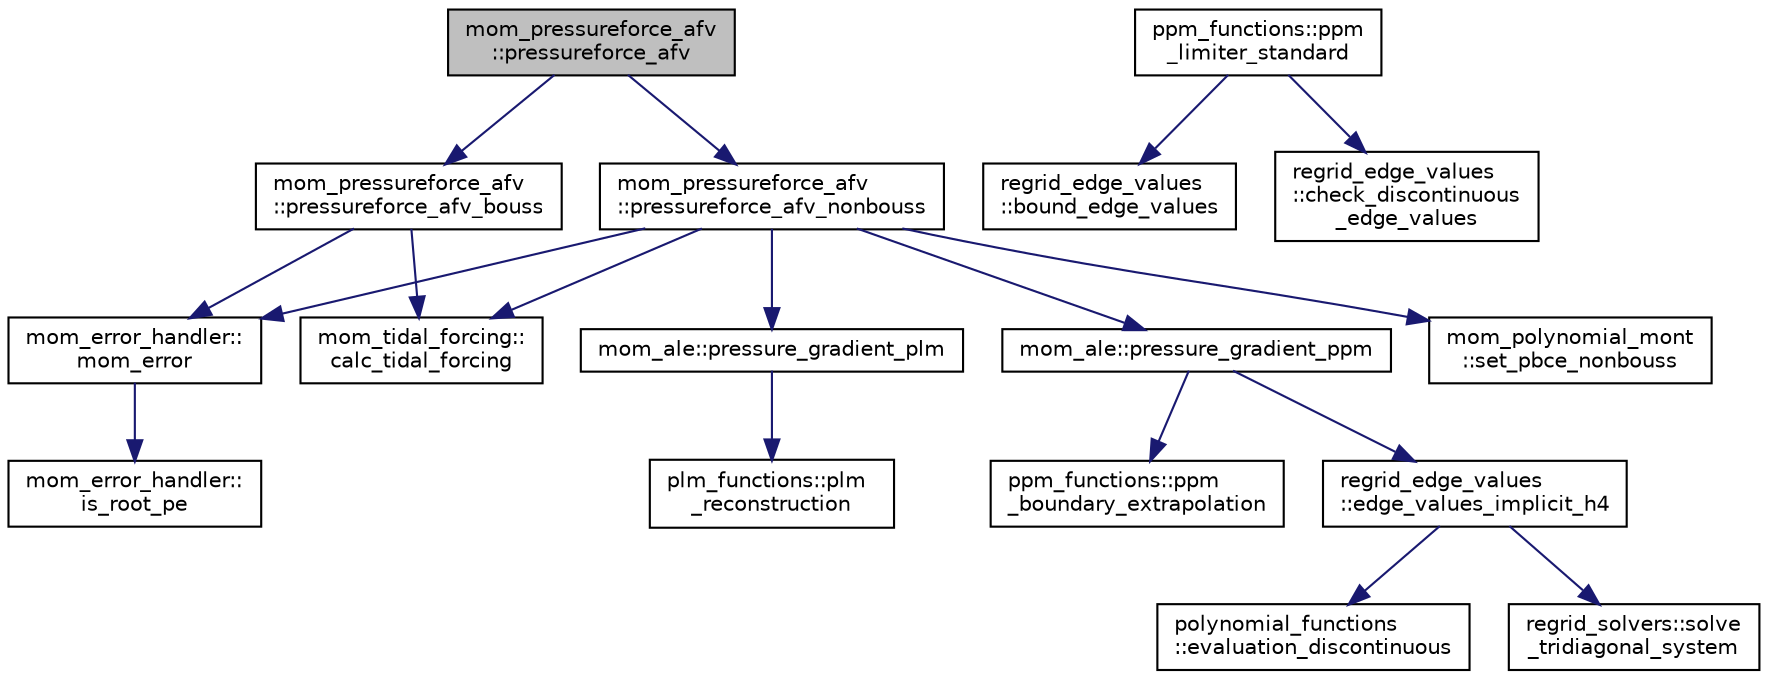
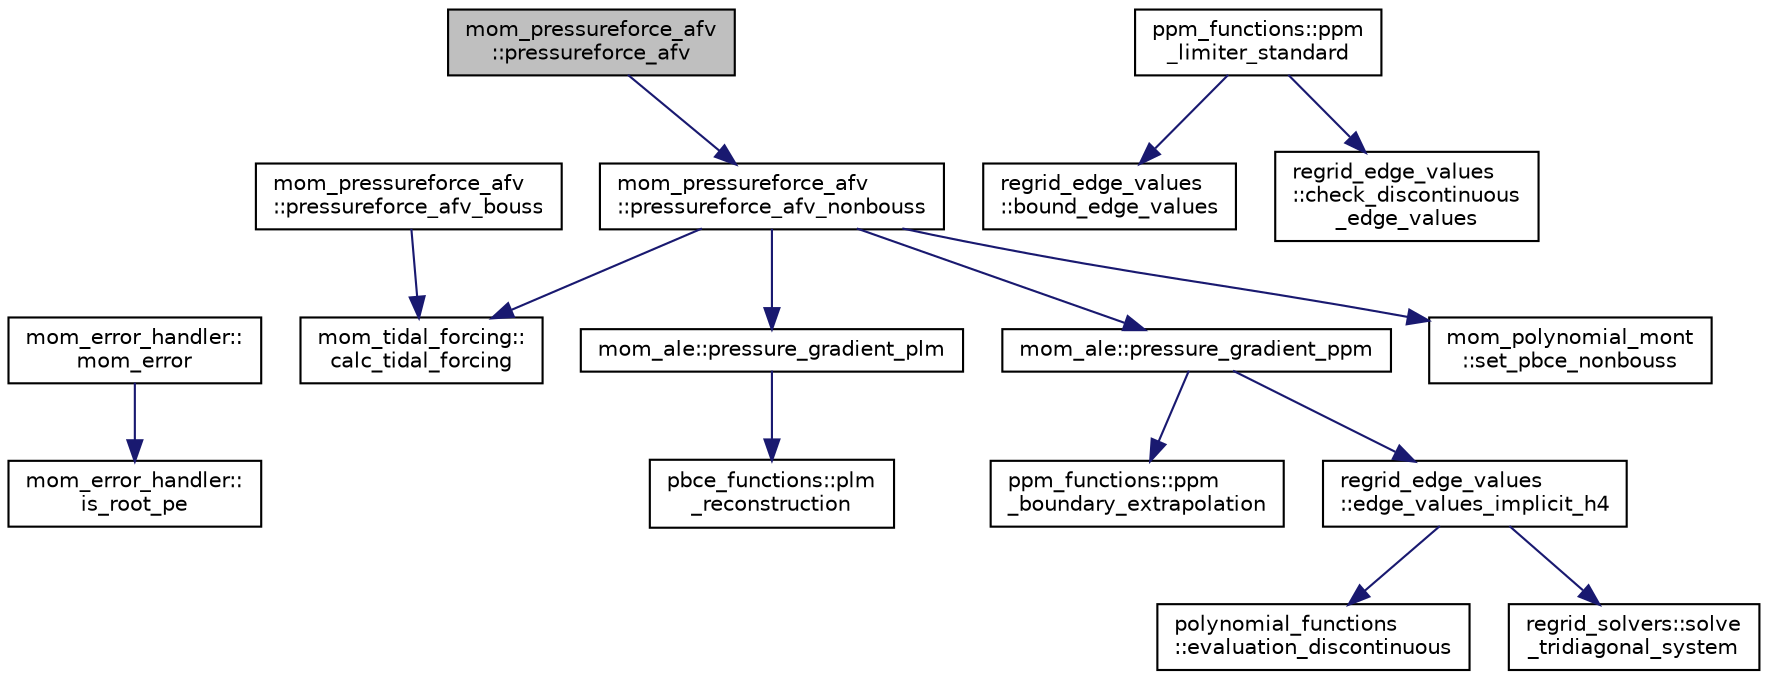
(508, 113) -> none
(281, 268) -> none
(464, 271) -> none
(772, 494) -> (772, 494)
